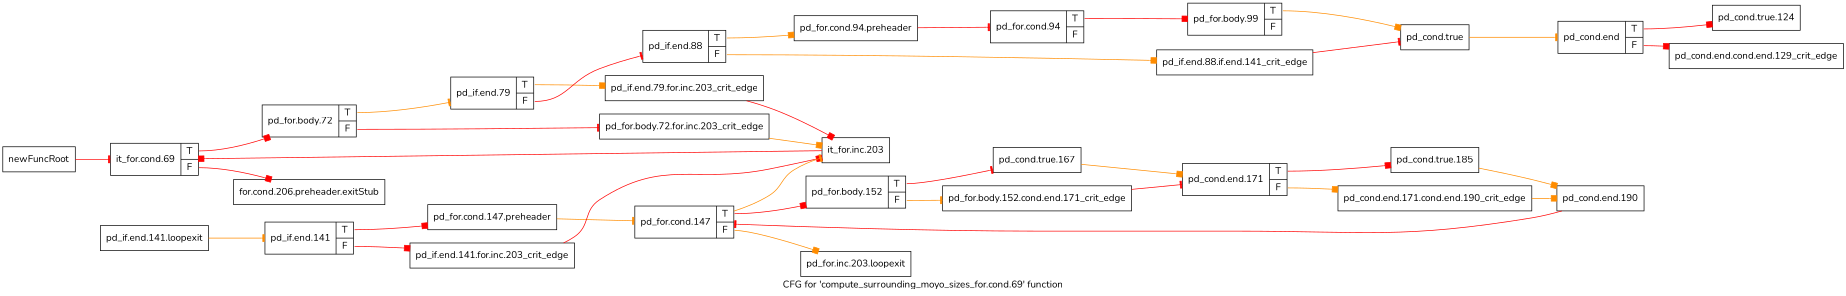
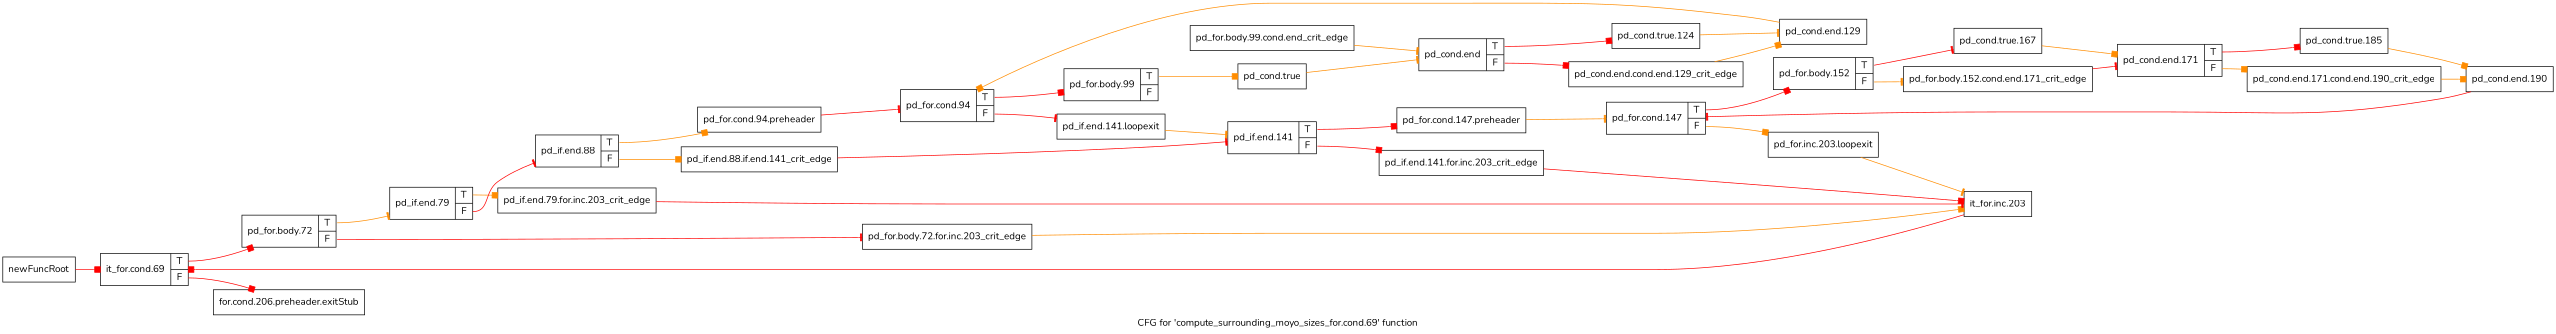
none -> (1823, 32)
none -> (1272, 38)
(1355, 47) -> (1031, 152)
(788, 115) -> (1308, 204)
none -> (1024, 115)
(91, 159) -> (84, 270)
(778, 187) -> (1911, 174)
